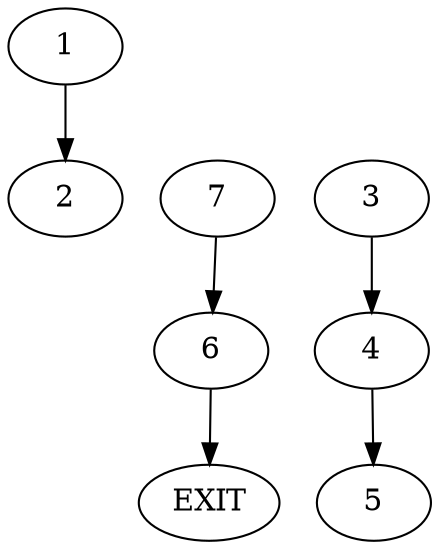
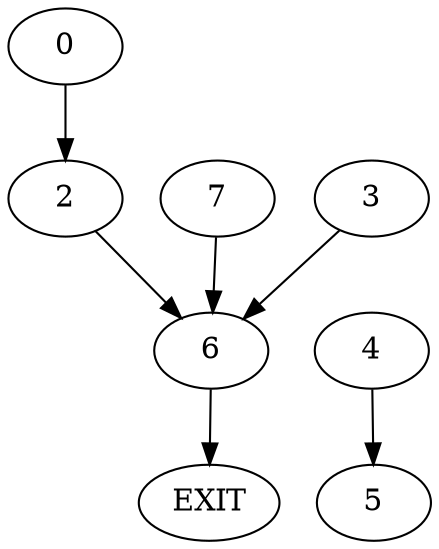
(65, 46) -> (65, 46)
(372, 264) -> (300, 267)
none -> (131, 267)
